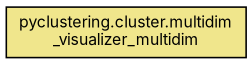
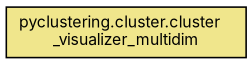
(126, 32) -> (126, 32)
